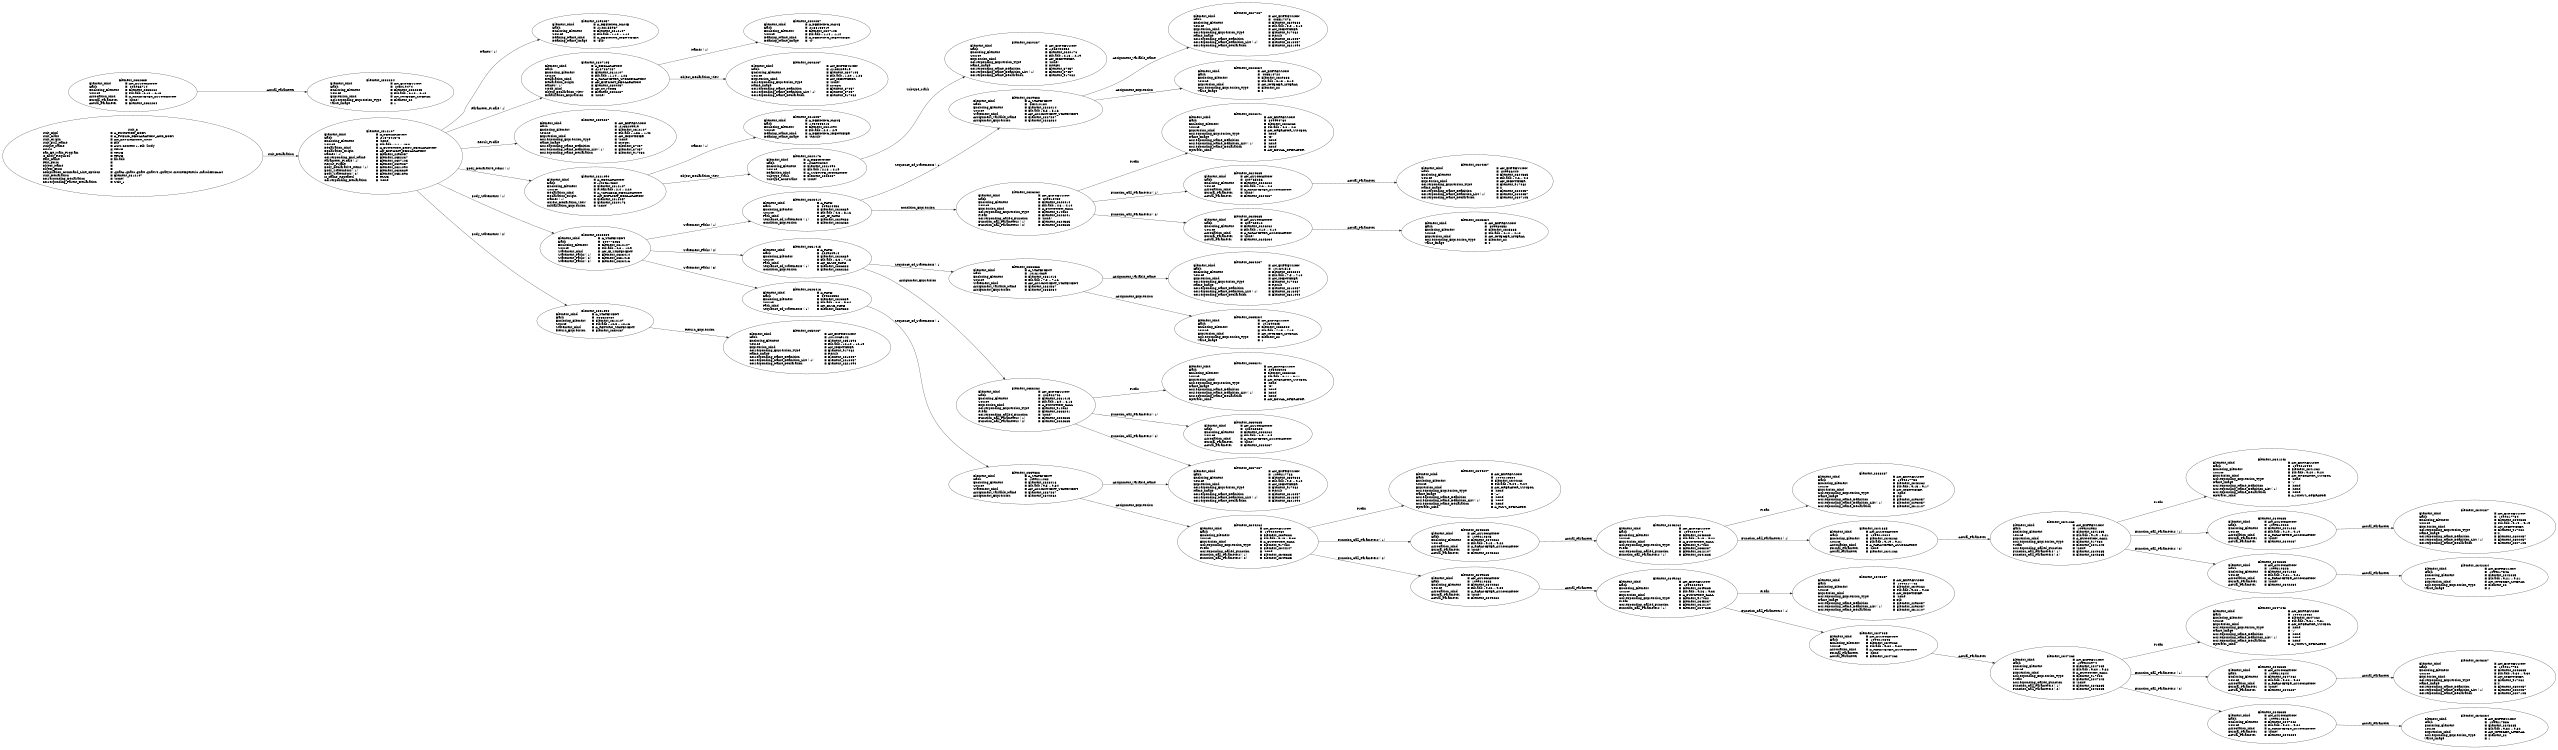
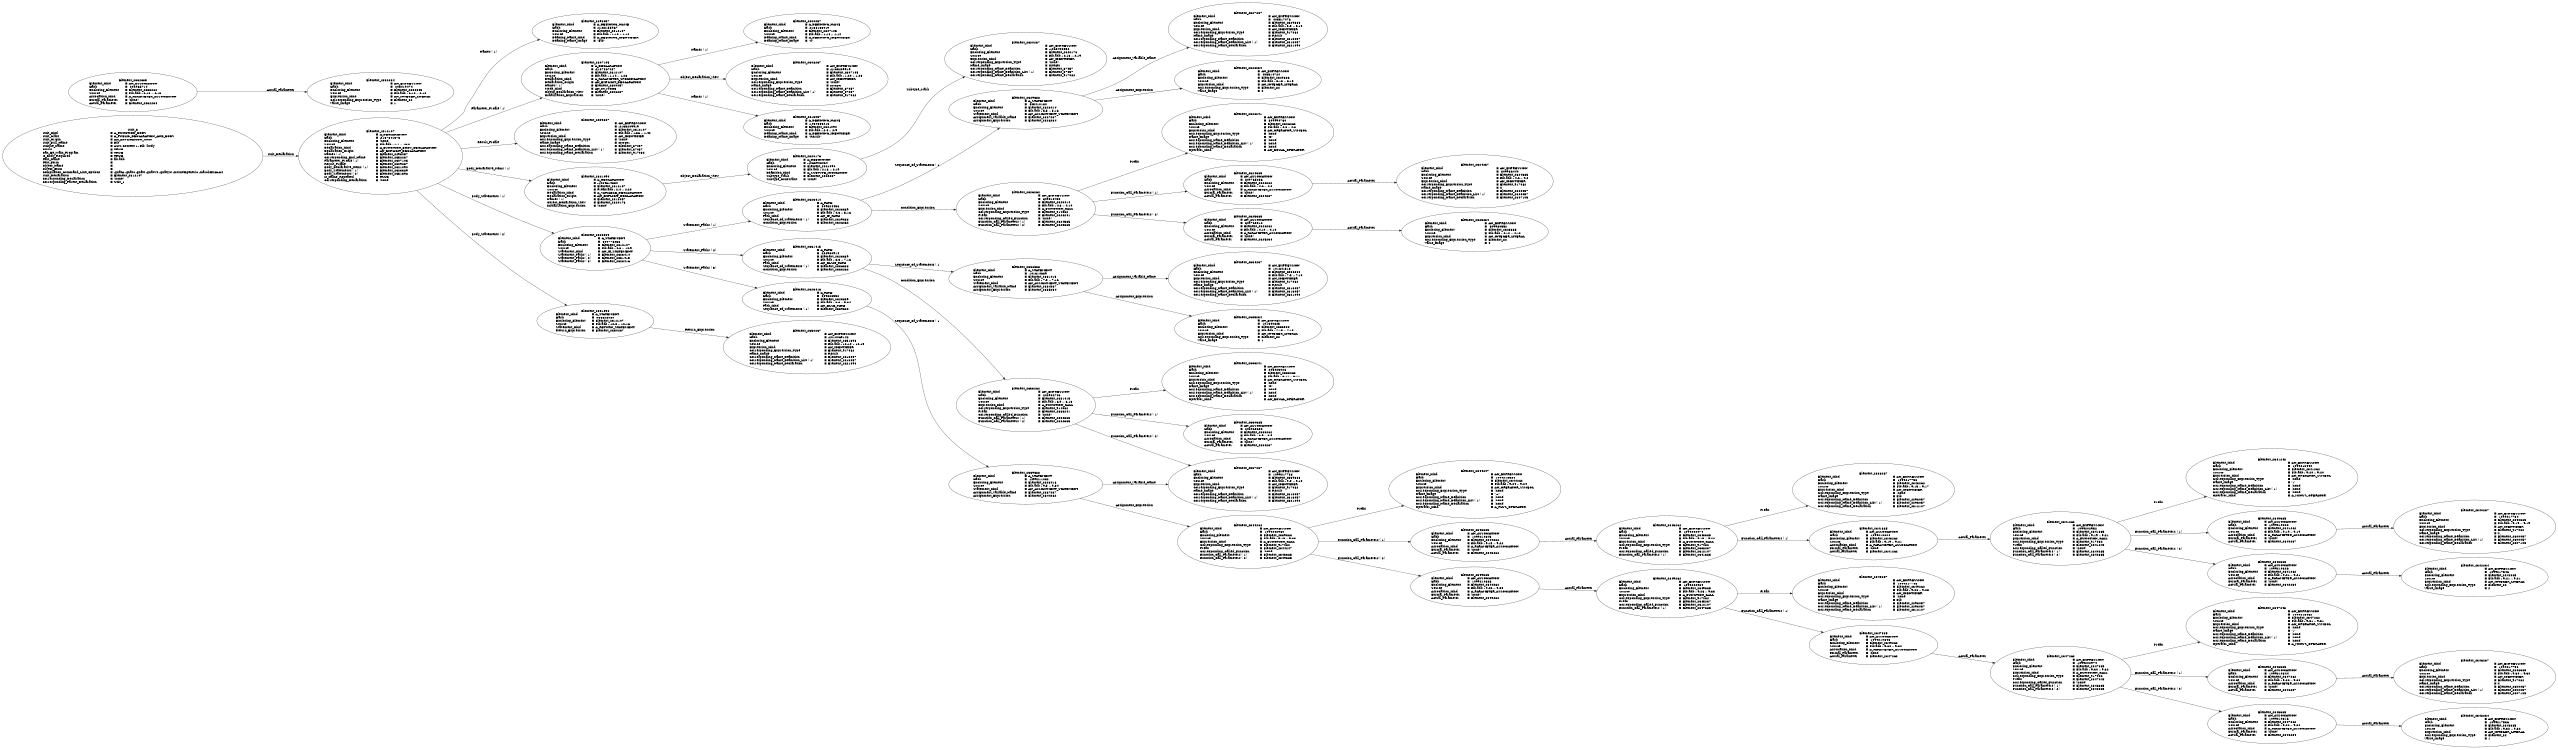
(700, 155) -> (707, 104)
(918, 281) -> (918, 281)
